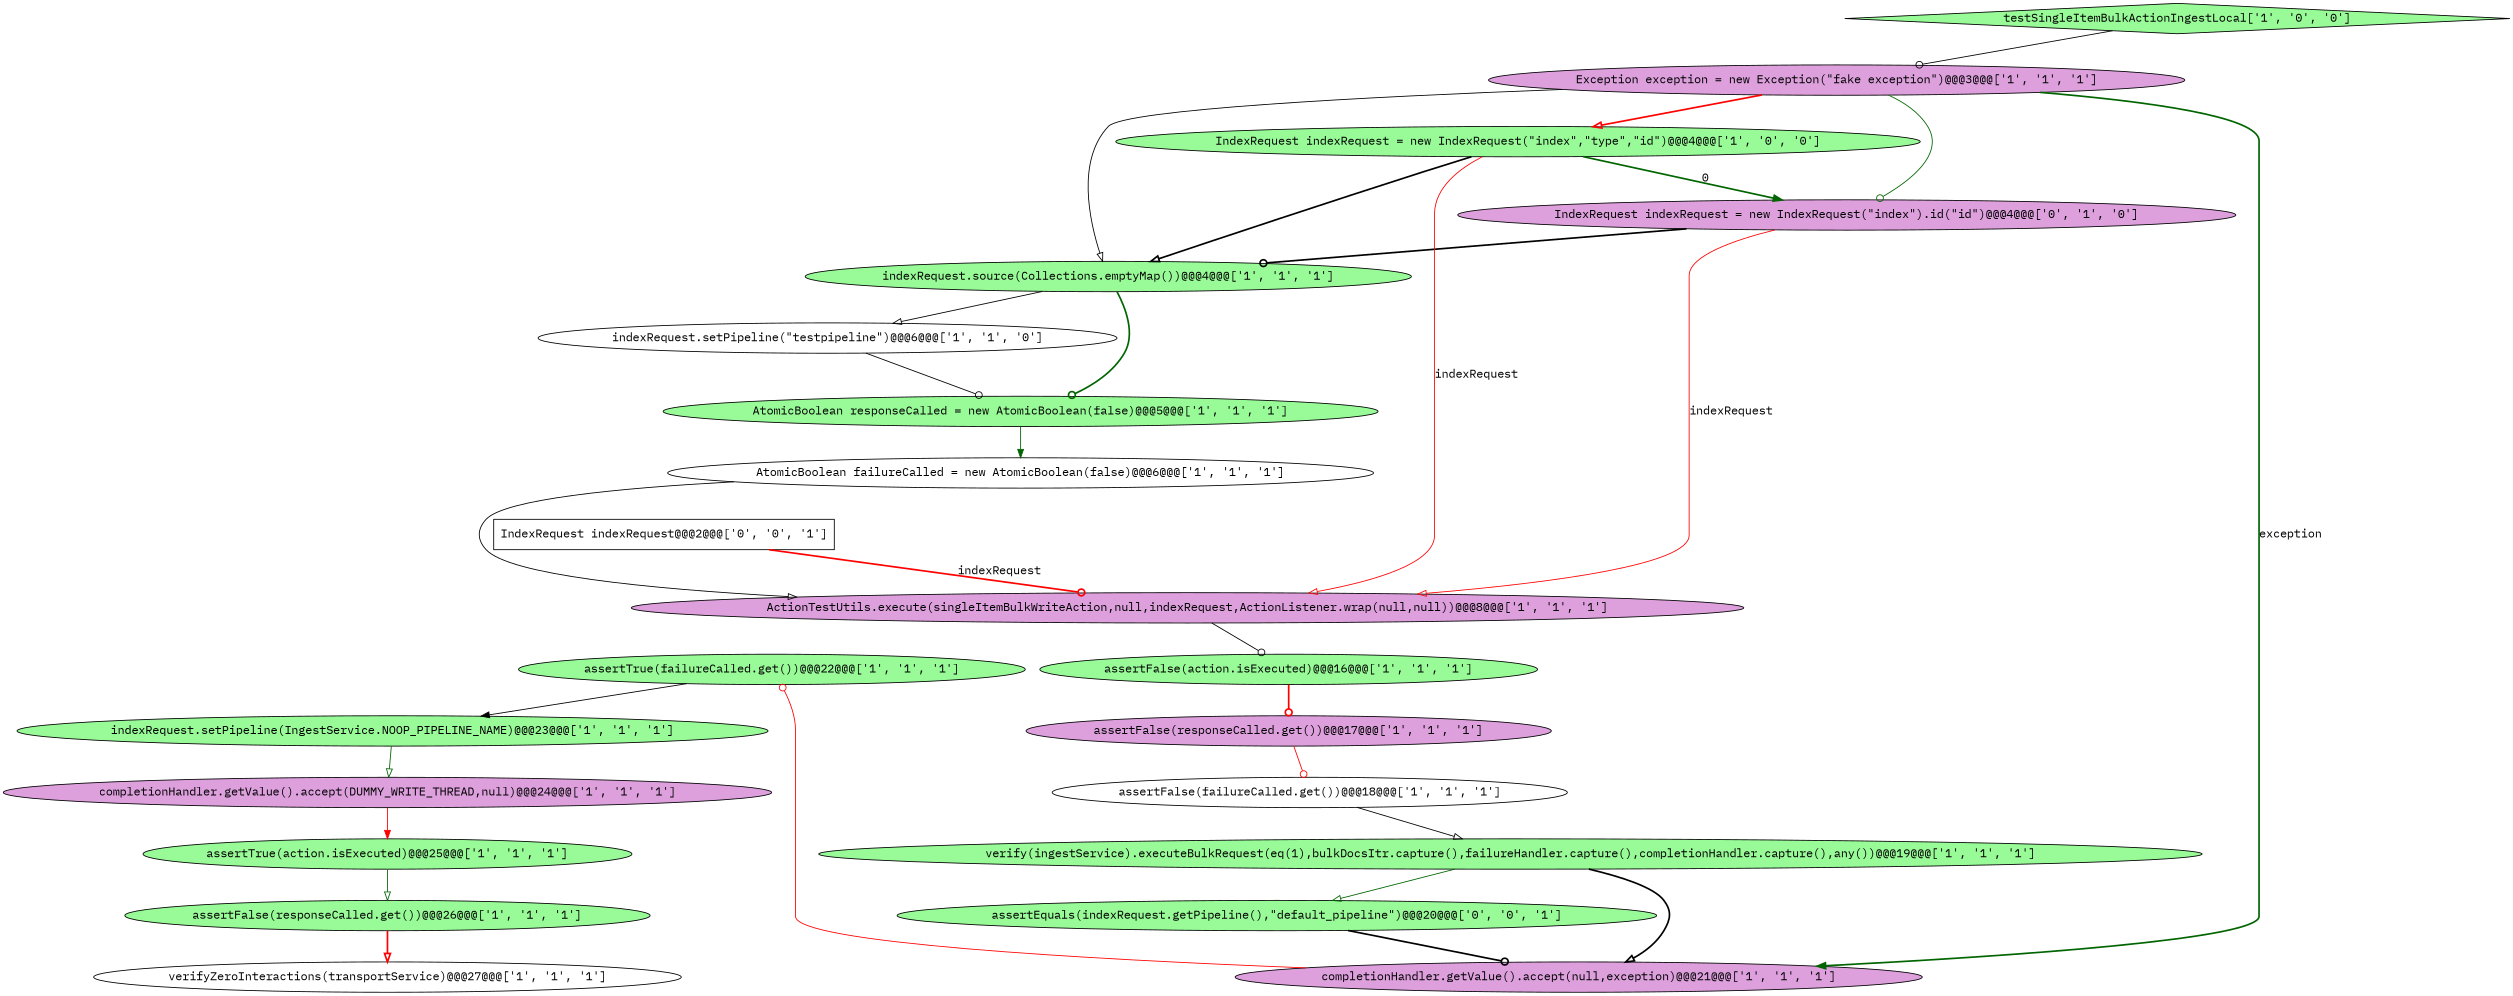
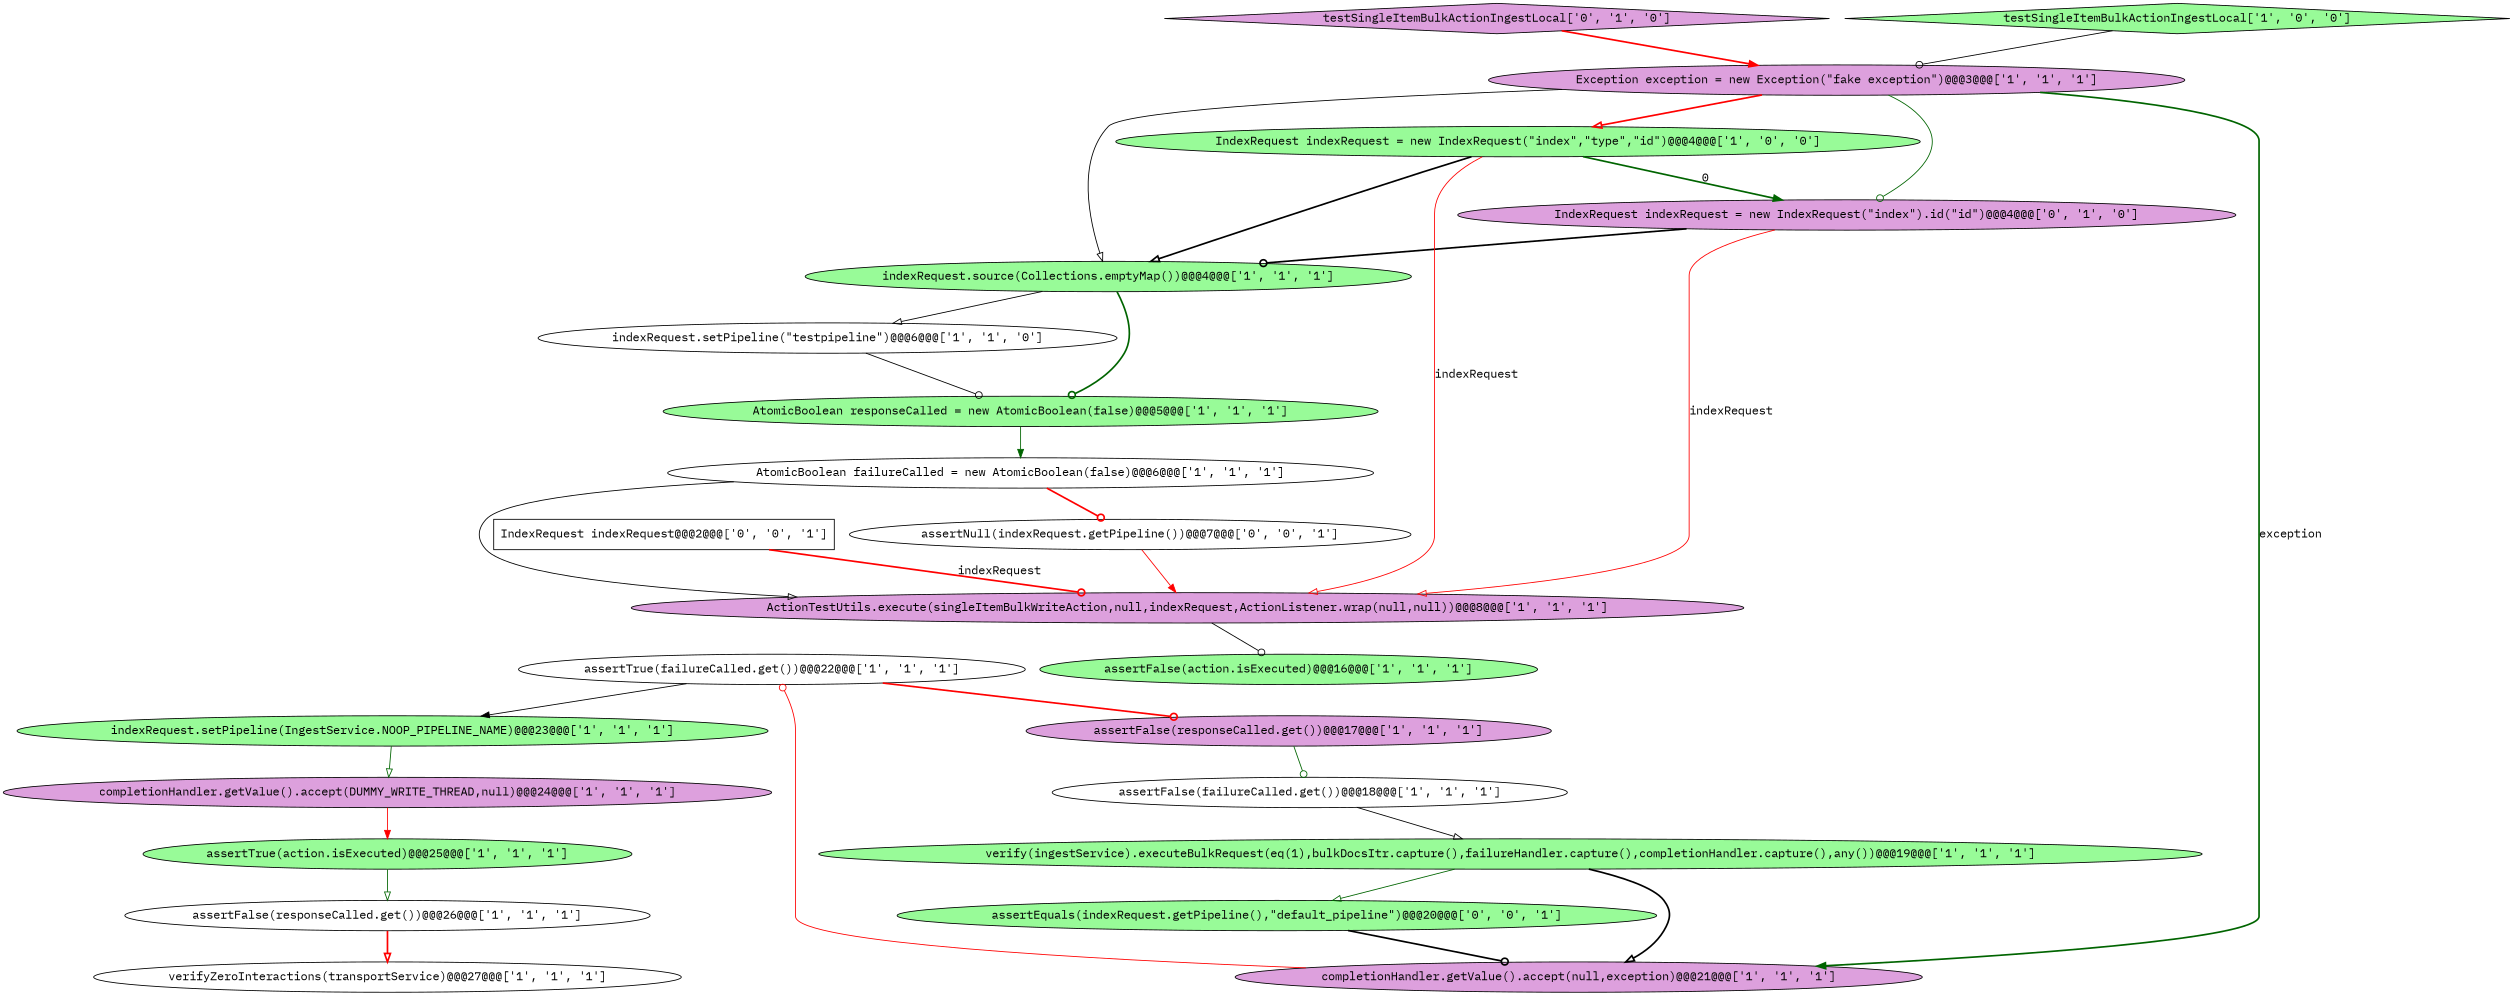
none -> (1497, 19)
none -> (1130, 534)
(772, 669) -> (772, 669)
(1289, 697) -> (1026, 700)
(1298, 759) -> (1298, 759)
(387, 916) -> (387, 916)
